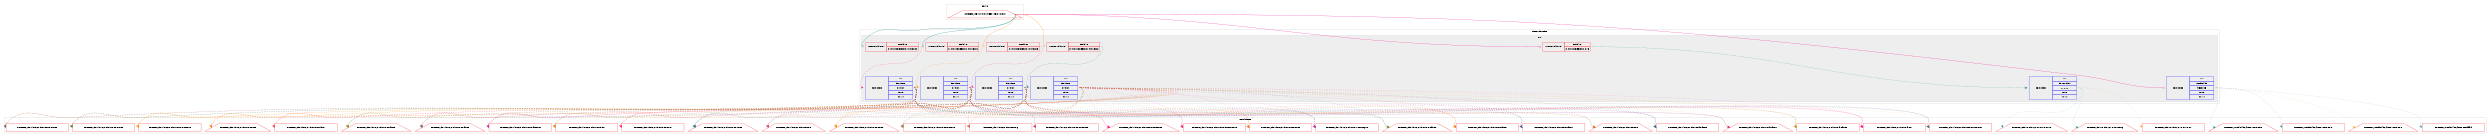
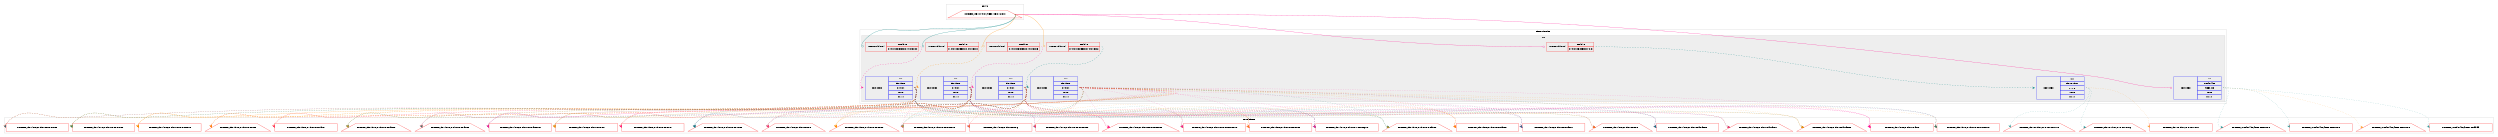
(1828, 127) -> (1832, 127)
